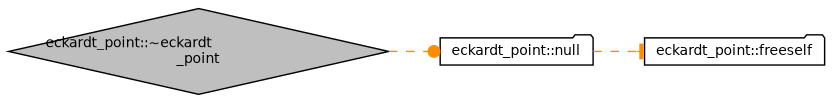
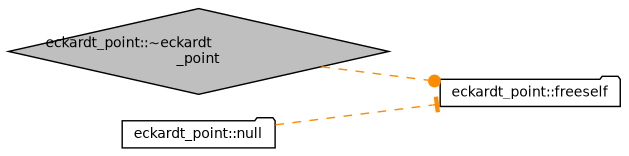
(408, 51) -> (375, 74)
